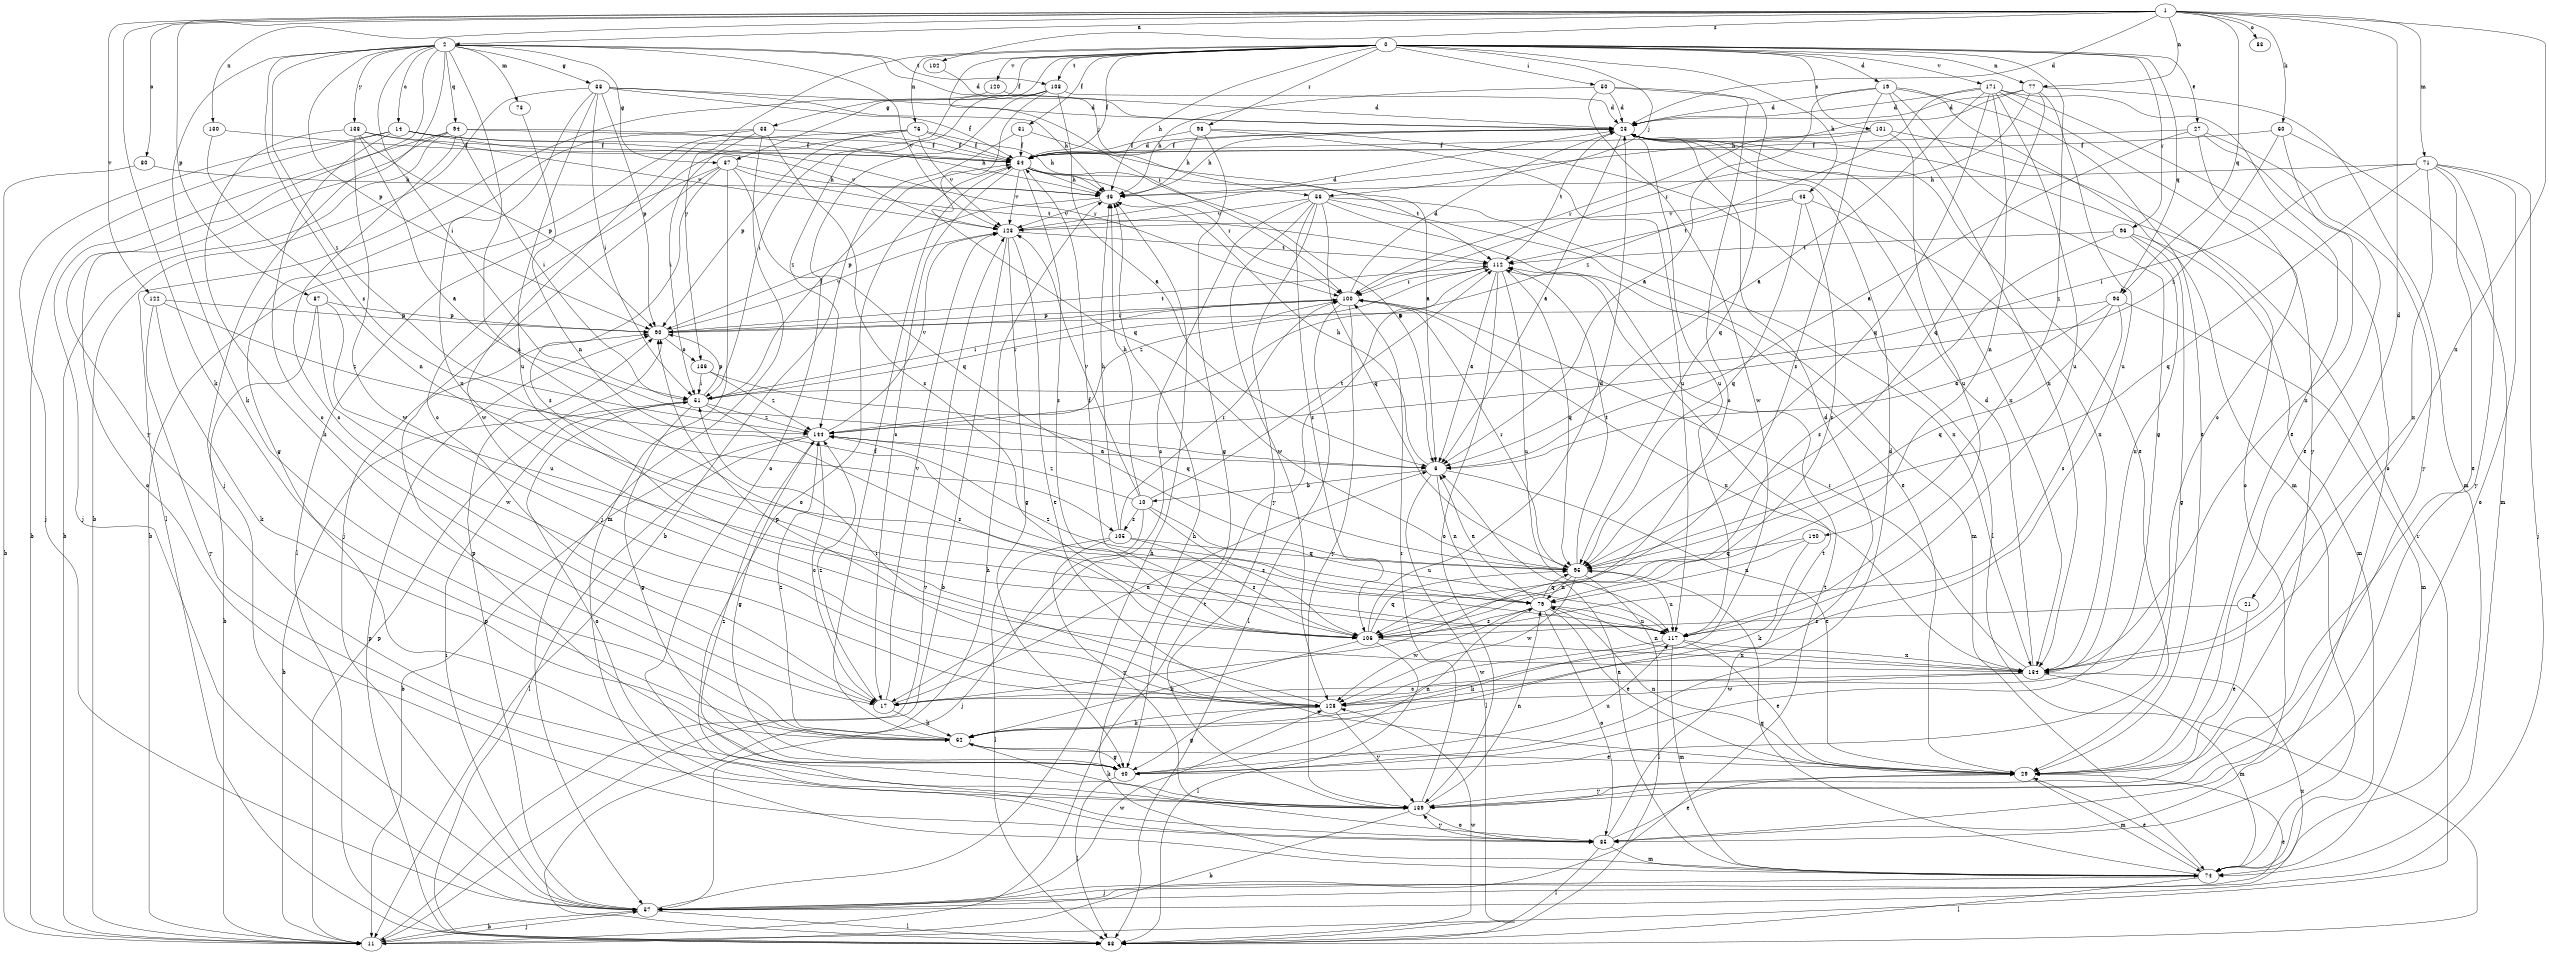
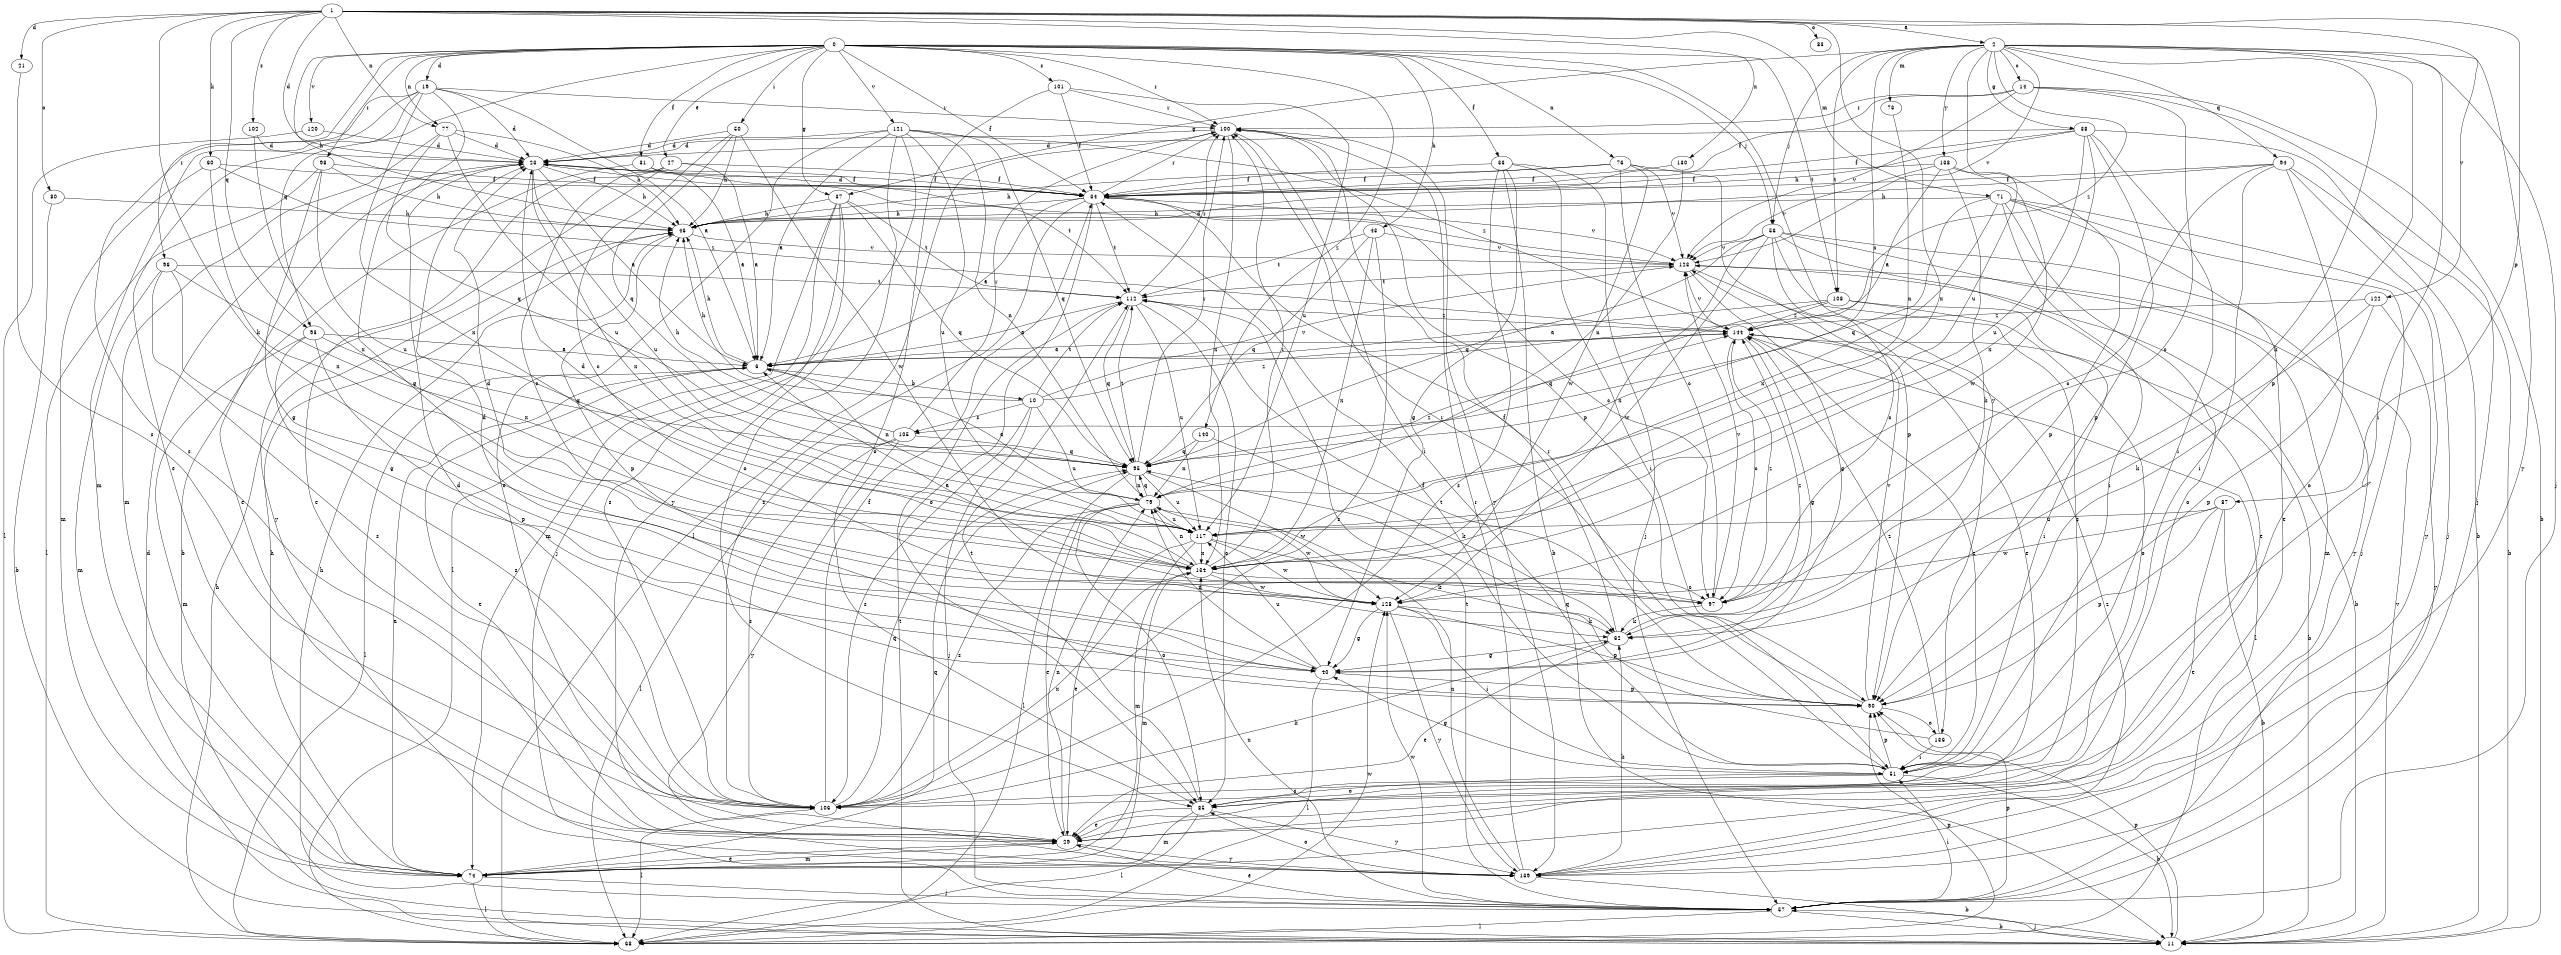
(1991, 87) -> (898, 129)
(1331, 96) -> none
(1720, 177) -> (823, 108)
none -> (664, 490)
(2418, 537) -> (149, 554)
(1442, 548) -> (1225, 548)
(884, 706) -> (1712, 605)
(2193, 753) -> (1776, 795)
